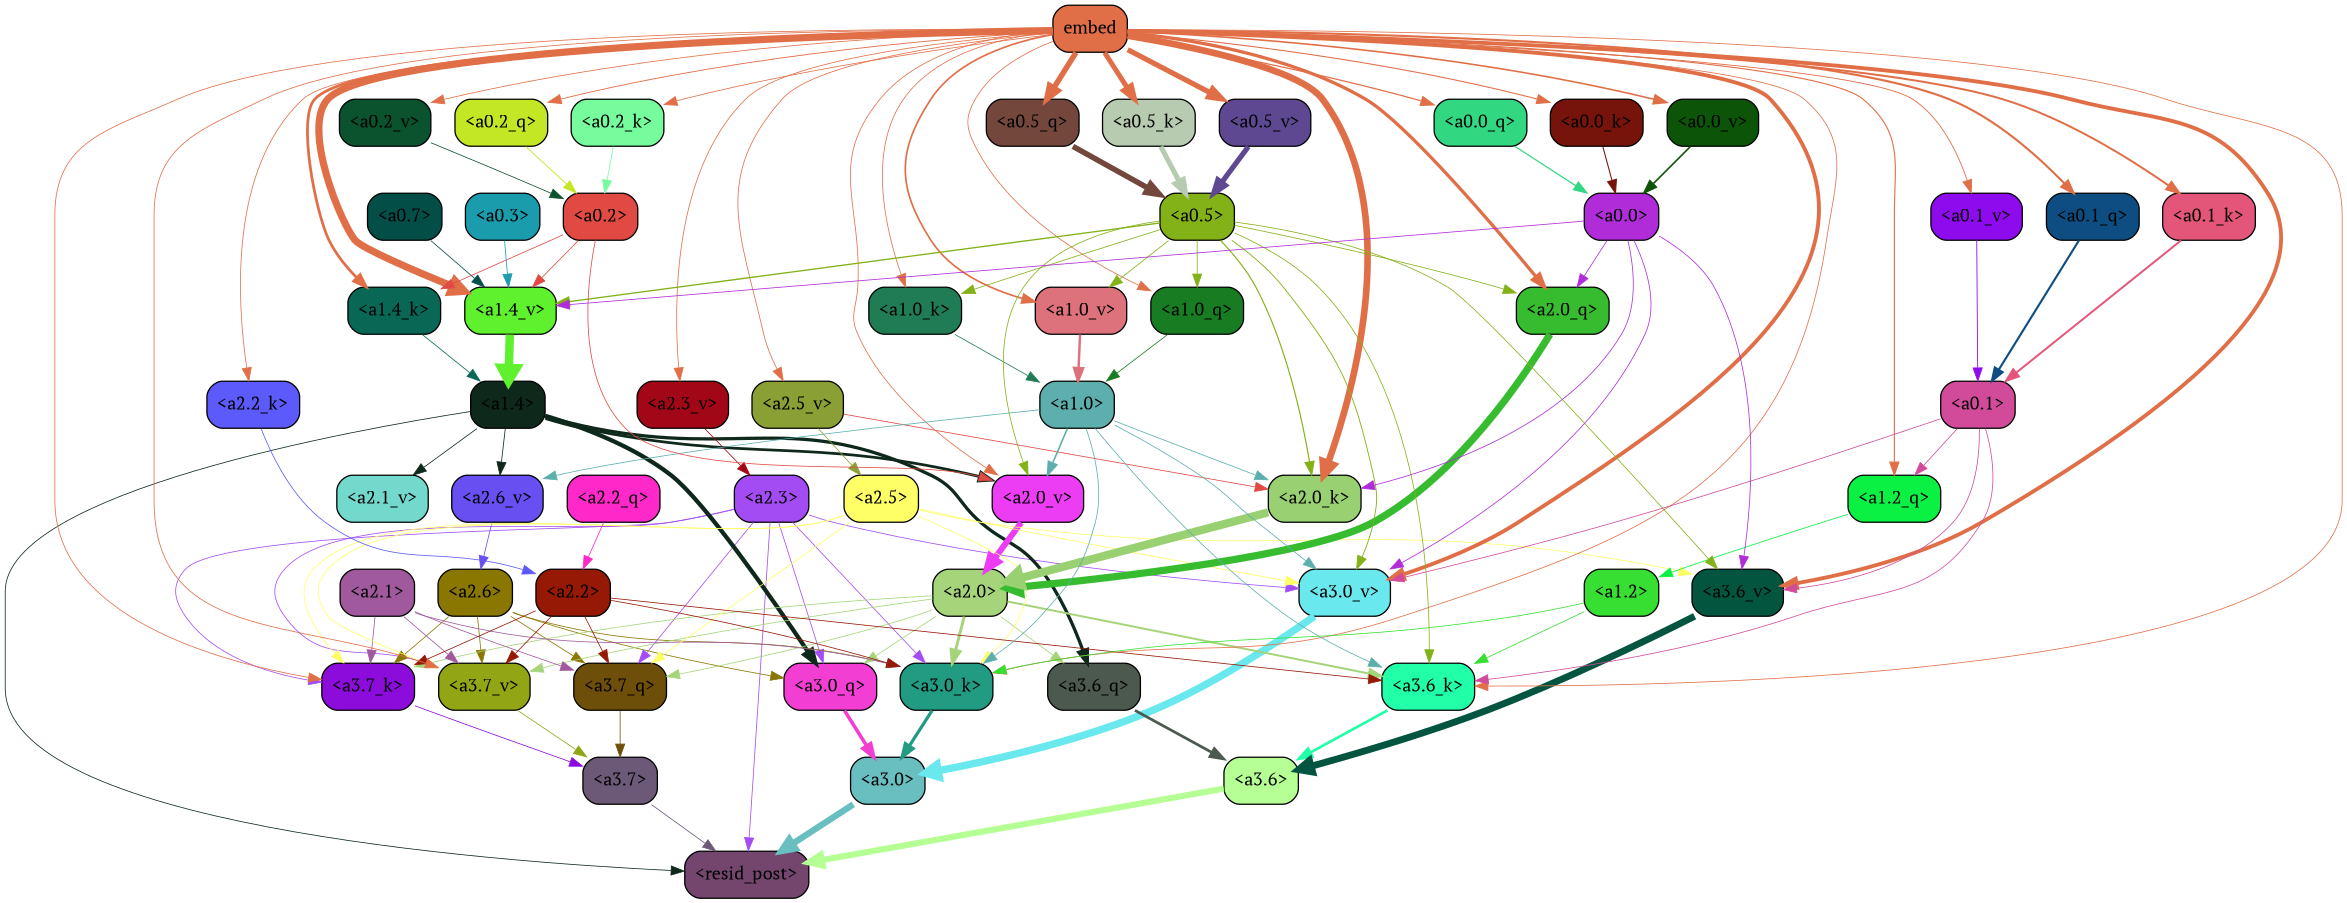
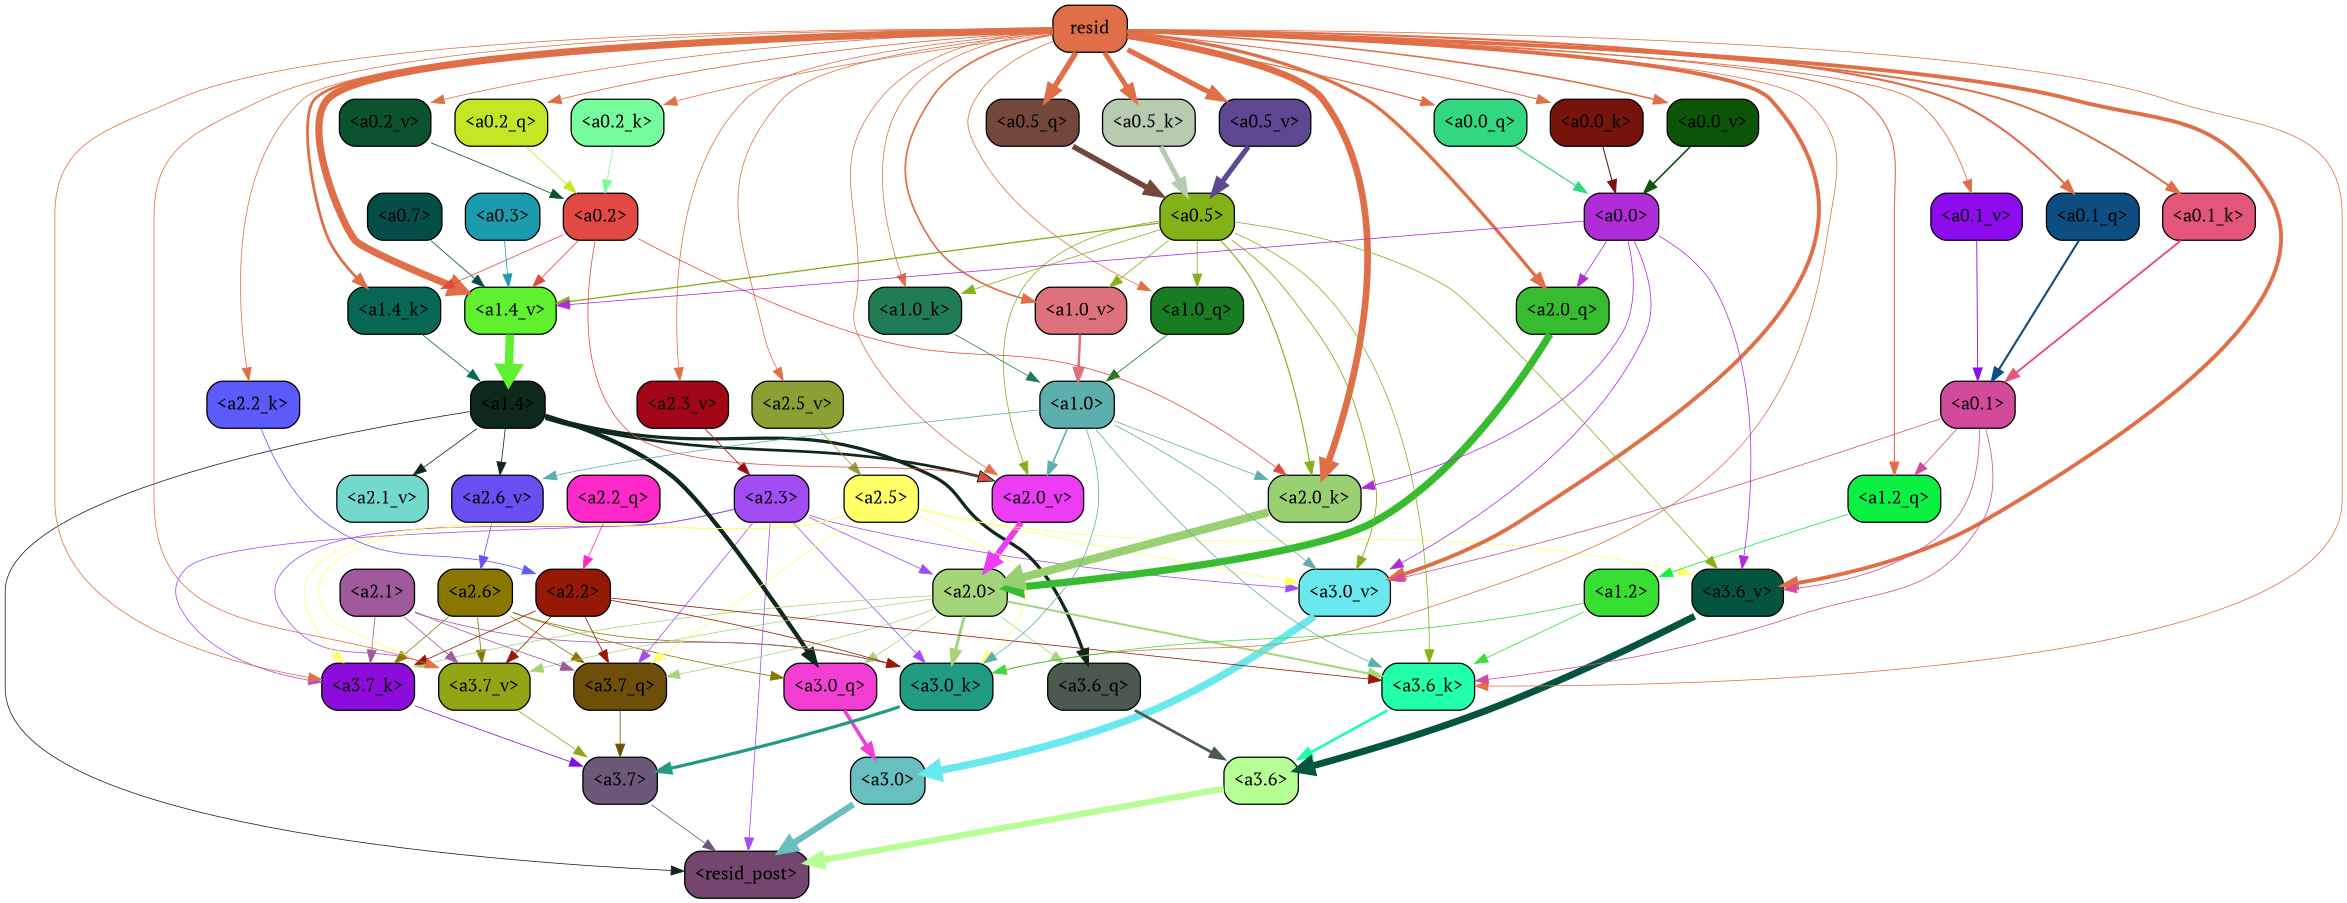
(1090, 29) -> (1090, 29)
(1437, 271) -> none
(1049, 450) -> (959, 353)
(799, 586) -> (865, 543)
(921, 728) -> (786, 740)
